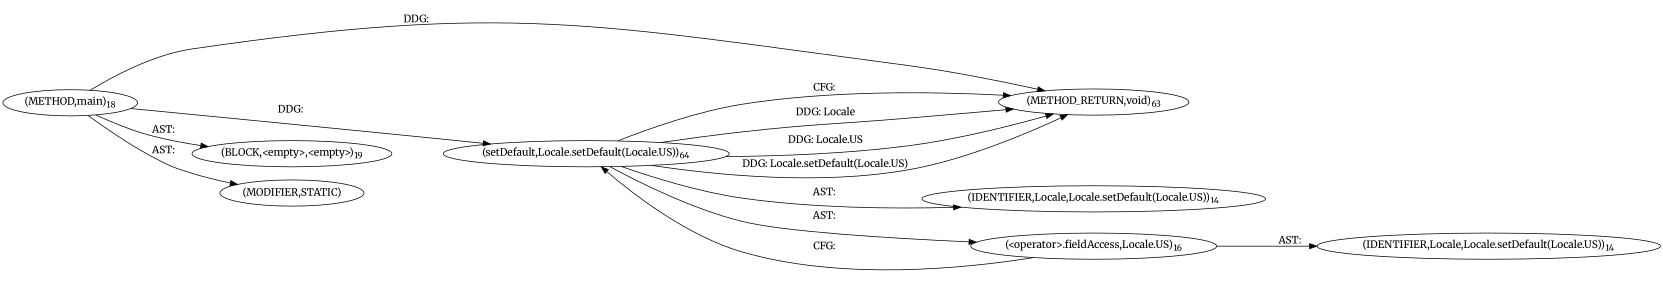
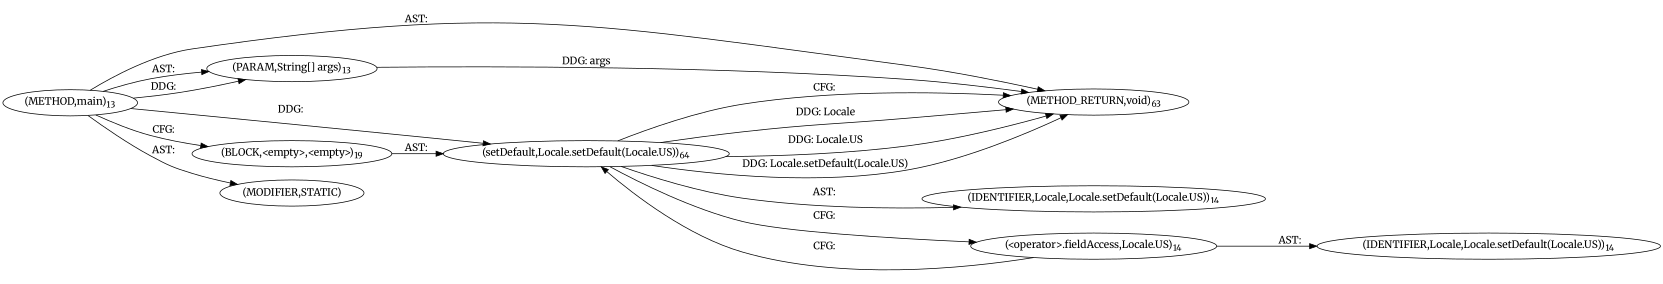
(418, 19) -> (418, 19)
none -> (292, 69)
(111, 102) -> (111, 102)
(165, 130) -> (165, 130)
none -> (414, 154)
(826, 216) -> (826, 216)
(1178, 245) -> (1178, 245)
